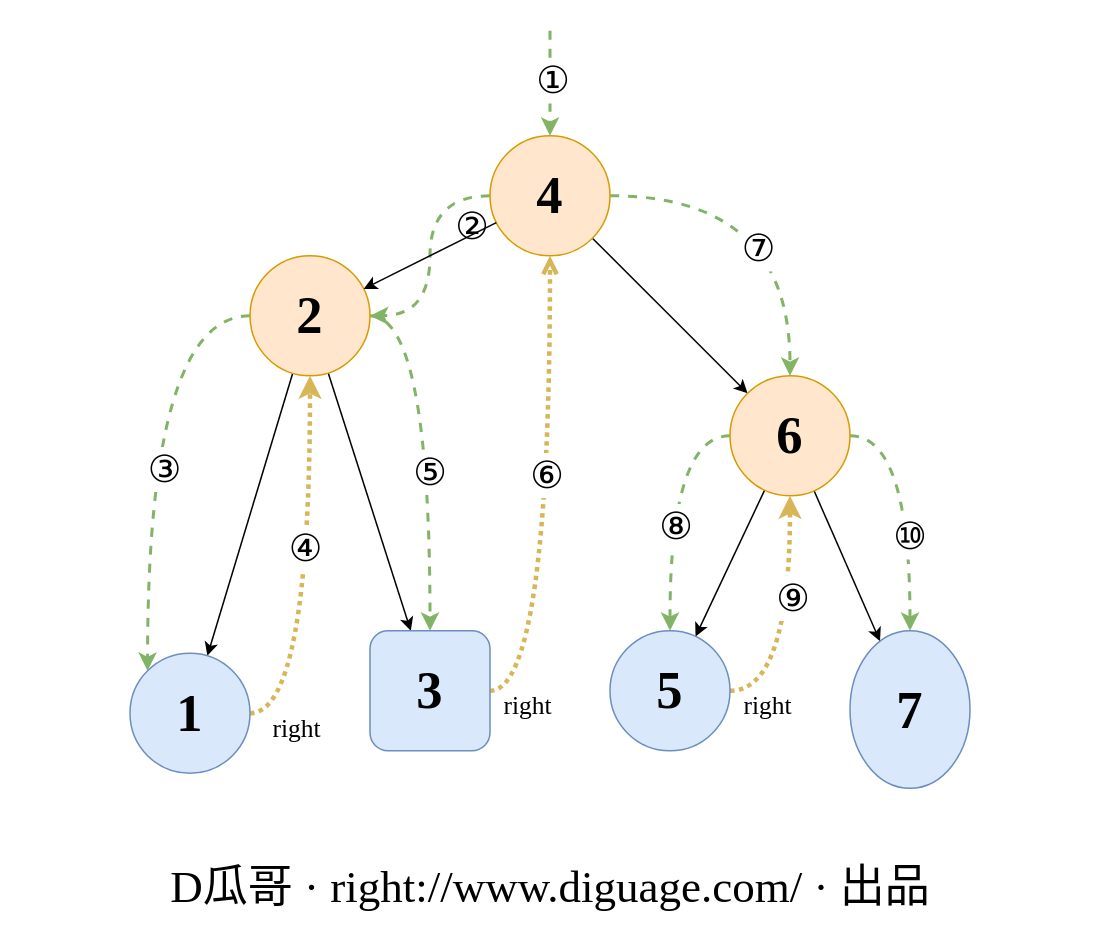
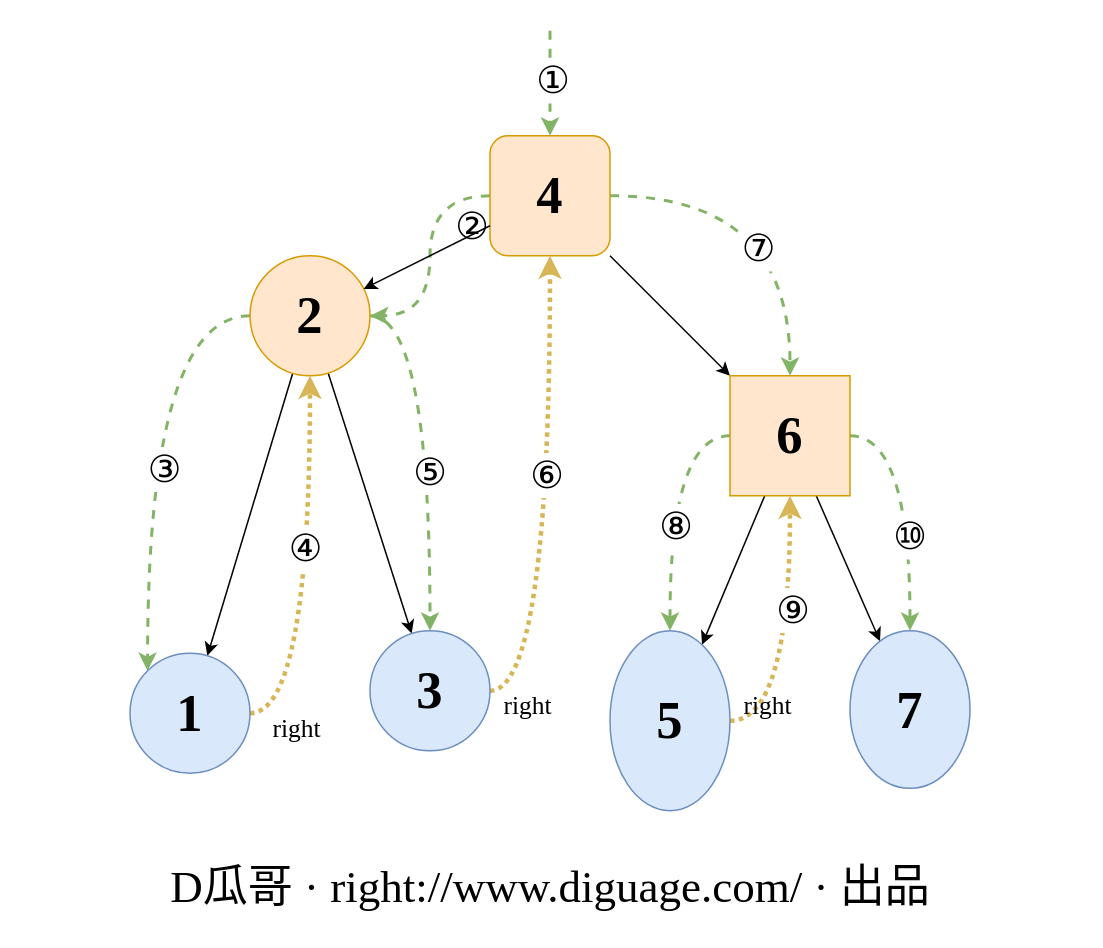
(550, 196) -> (550, 196)
(550, 271) -> (550, 274)
(790, 436) -> (790, 436)
(430, 691) -> (430, 691)
(670, 691) -> (670, 721)
